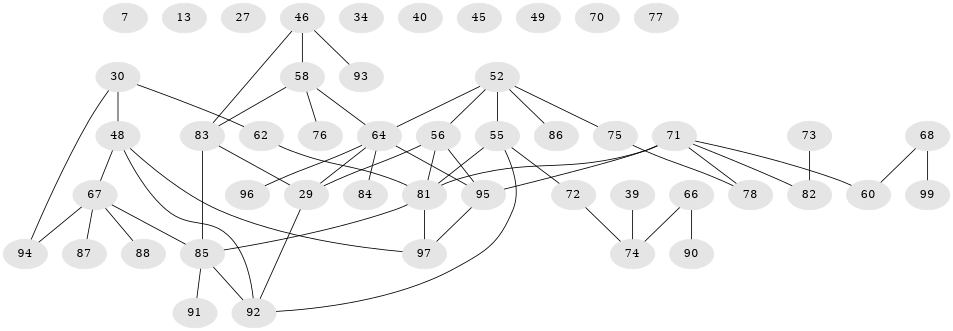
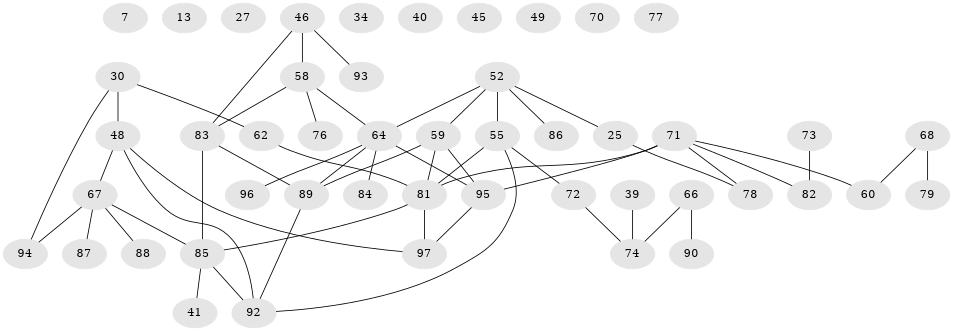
(438, 136) -> (438, 136)
(615, 136) -> (615, 136)
(306, 195) -> (306, 195)
(928, 195) -> (928, 195)
(195, 313) -> (195, 313)
